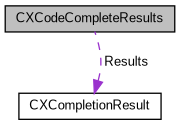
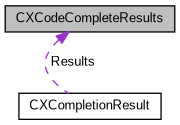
(101, 56) -> (46, 69)
